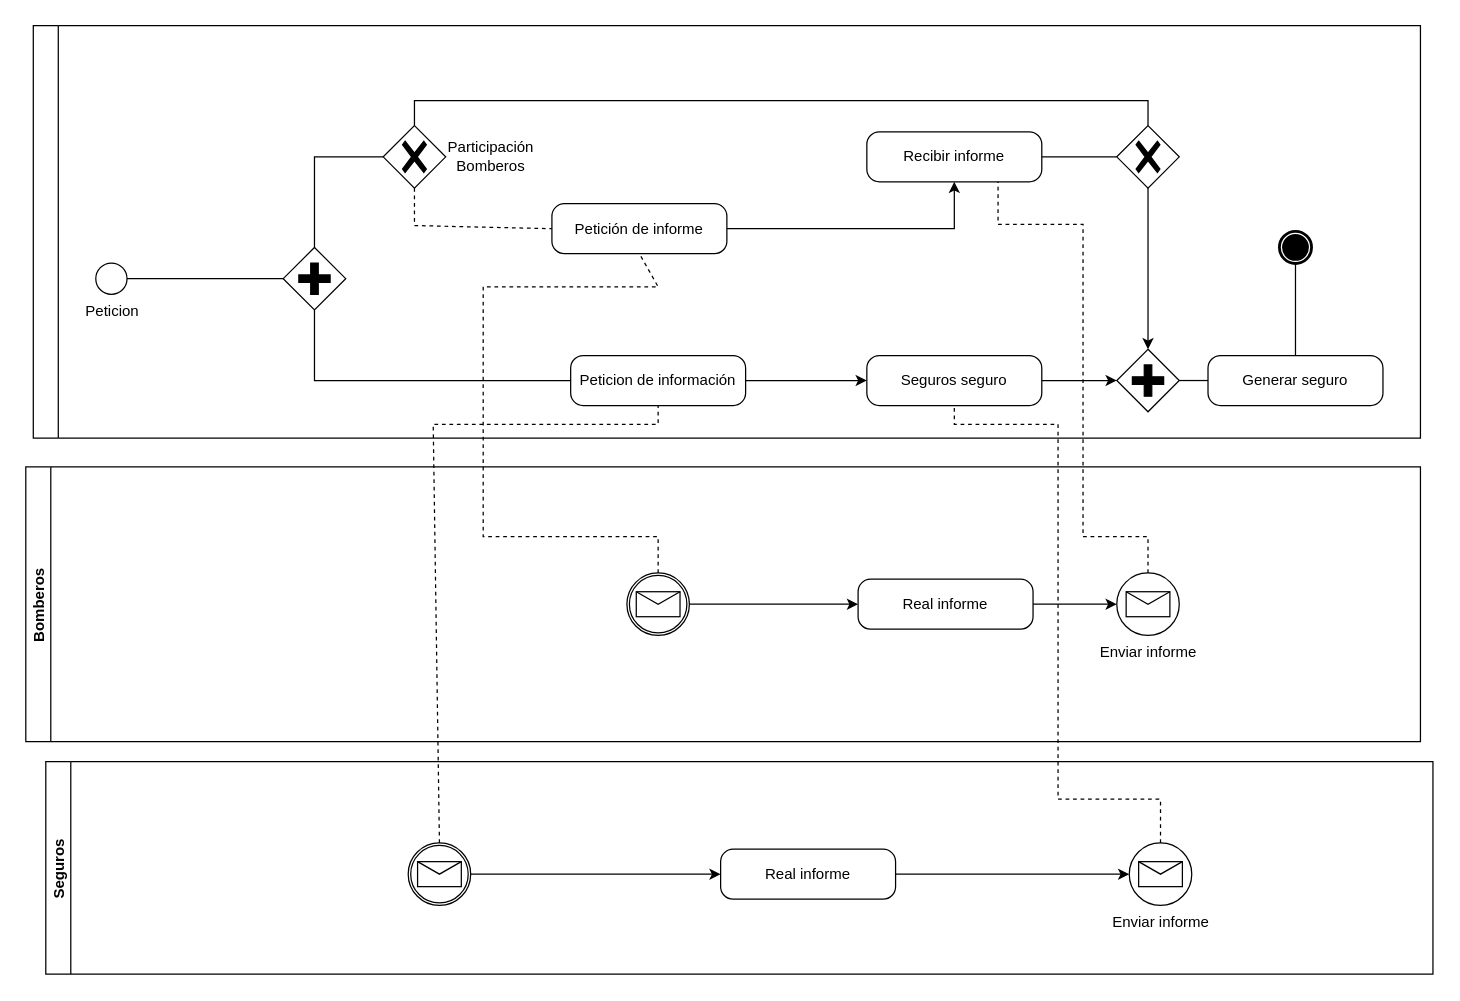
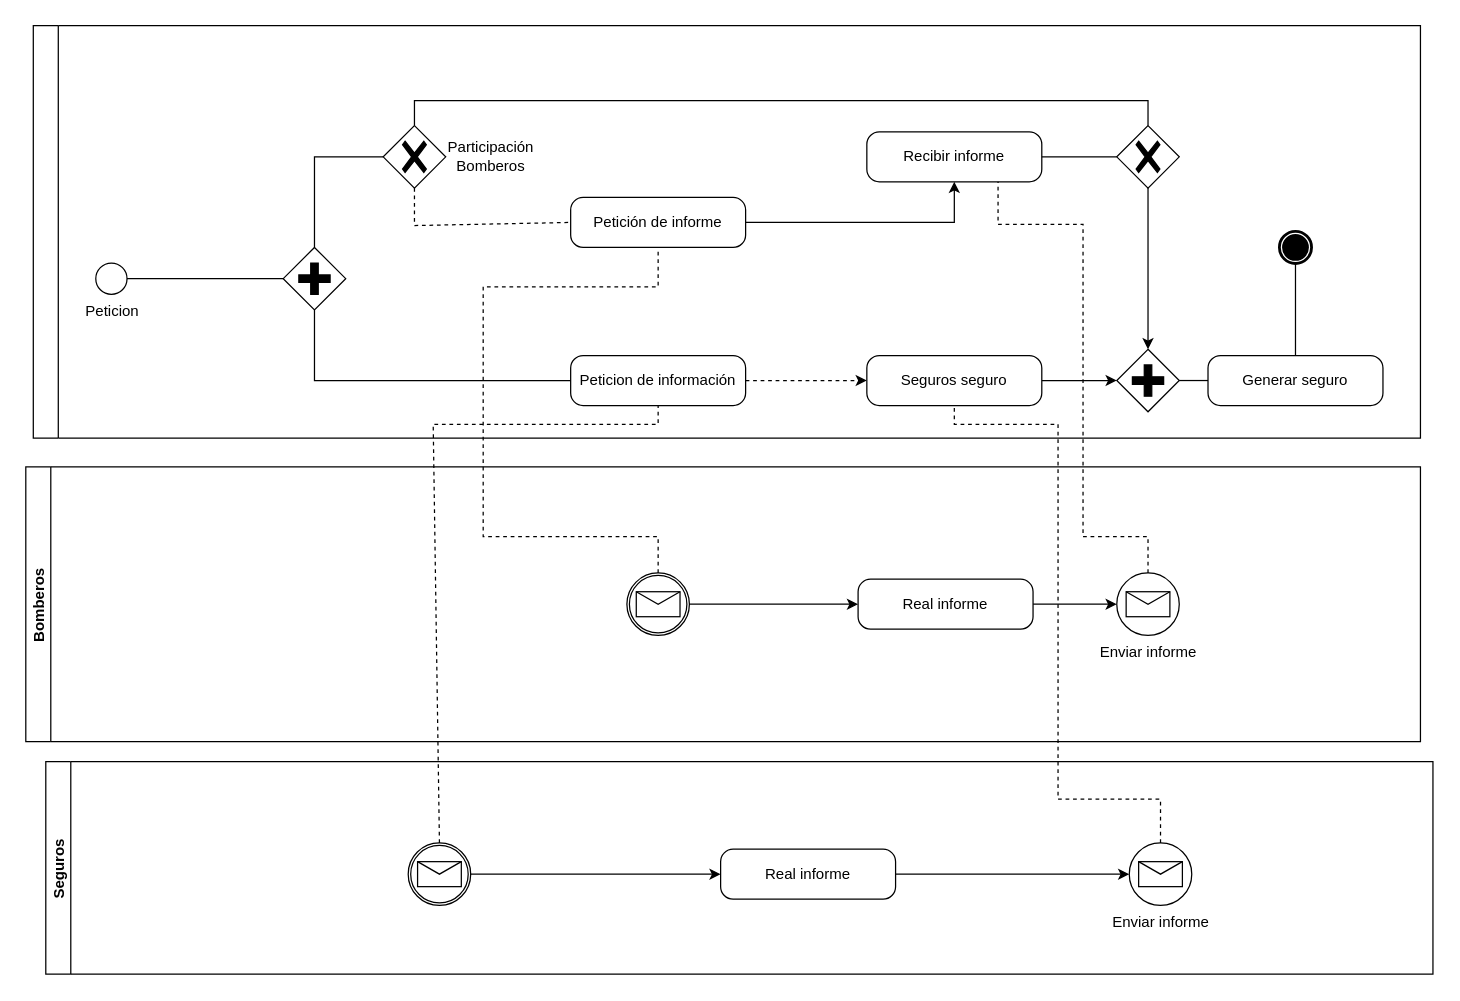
(639, 229) -> (658, 223)
(803, 381) -> (803, 381)
